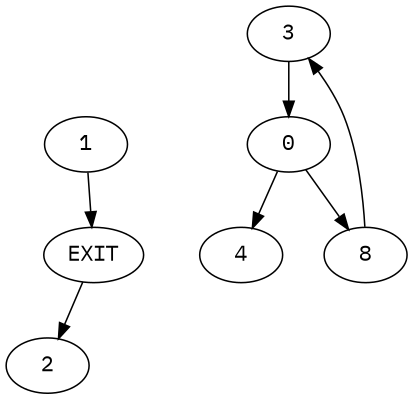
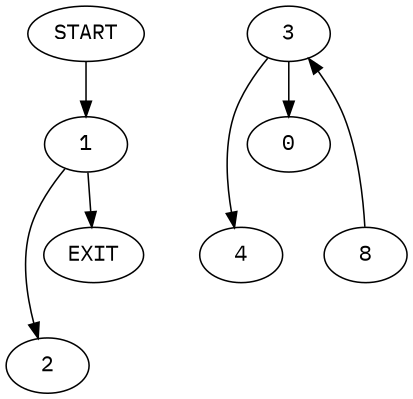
none -> (86, 34)
(268, 193) -> (230, 131)
(323, 193) -> none
(74, 303) -> (28, 241)
